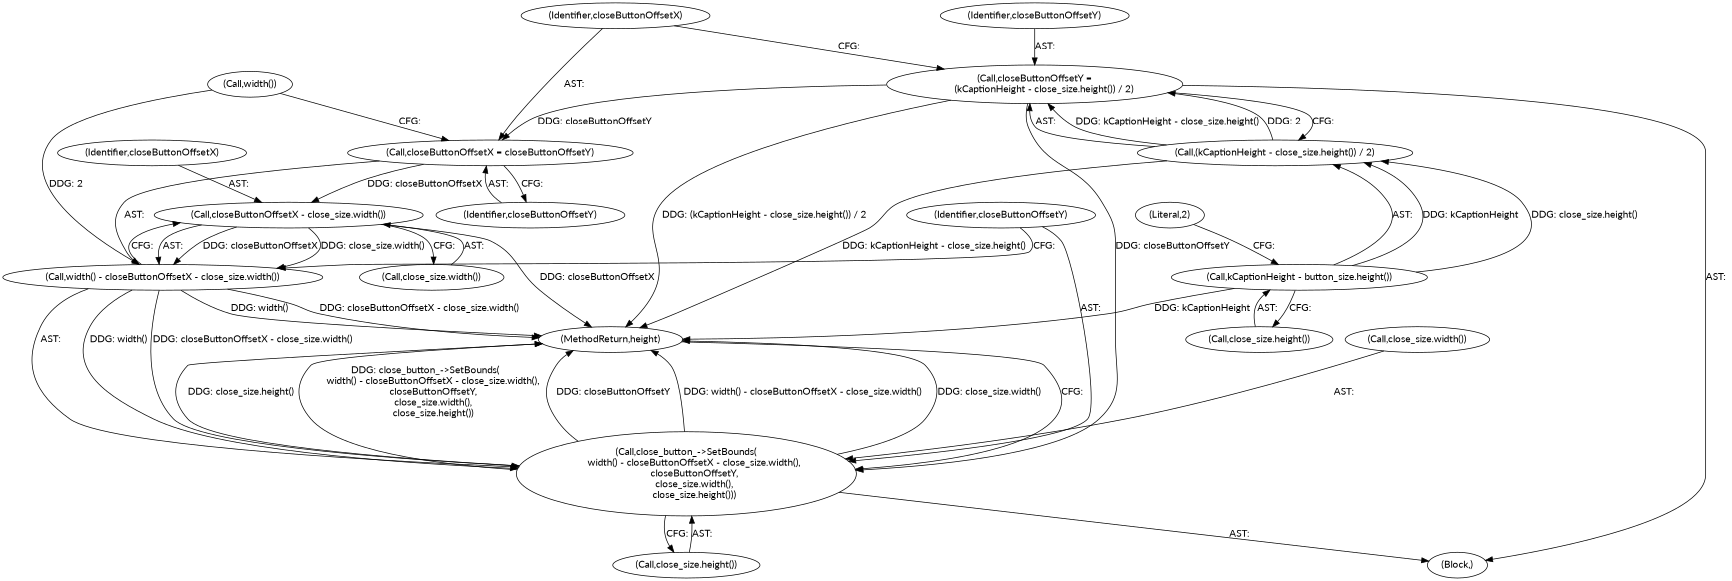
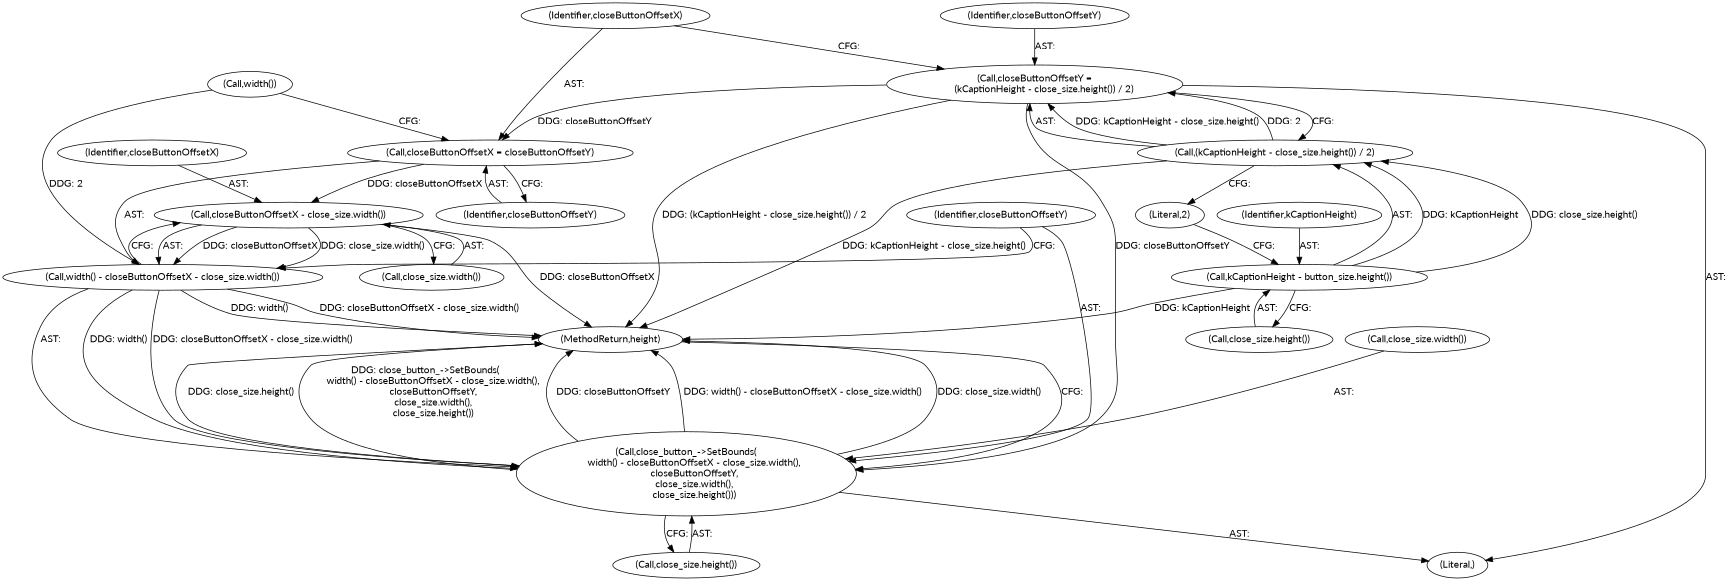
none -> (1224, 183)
none -> (1299, 215)
(1457, 565) -> (1457, 565)
